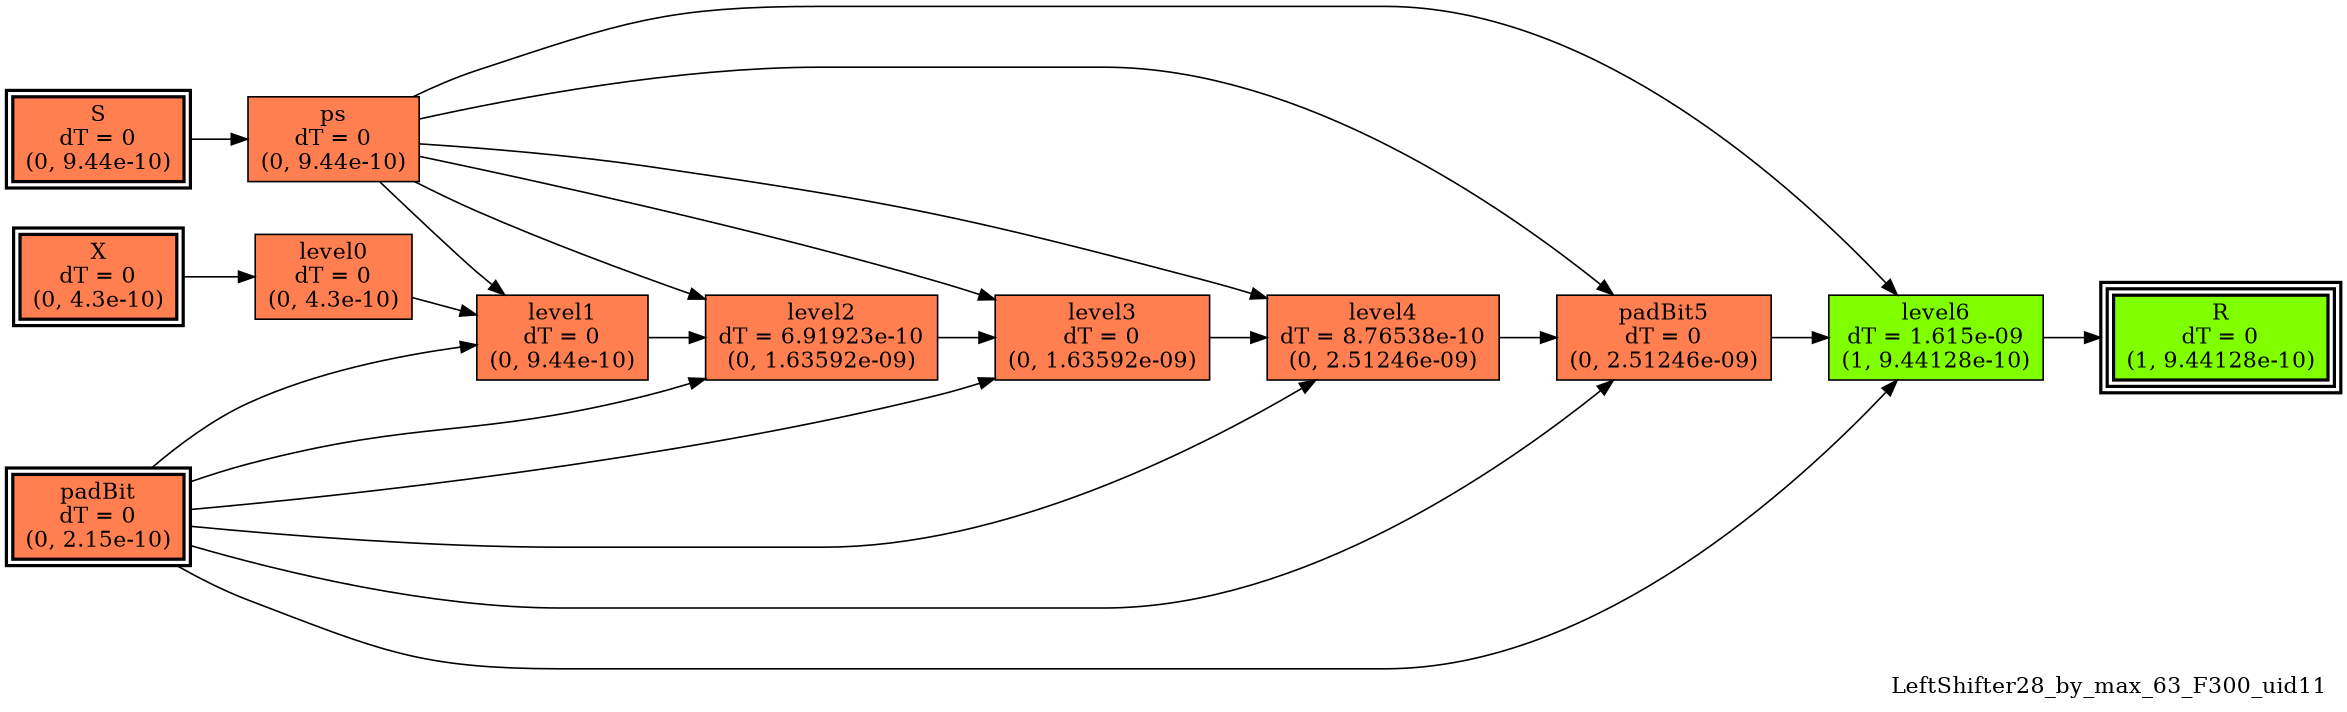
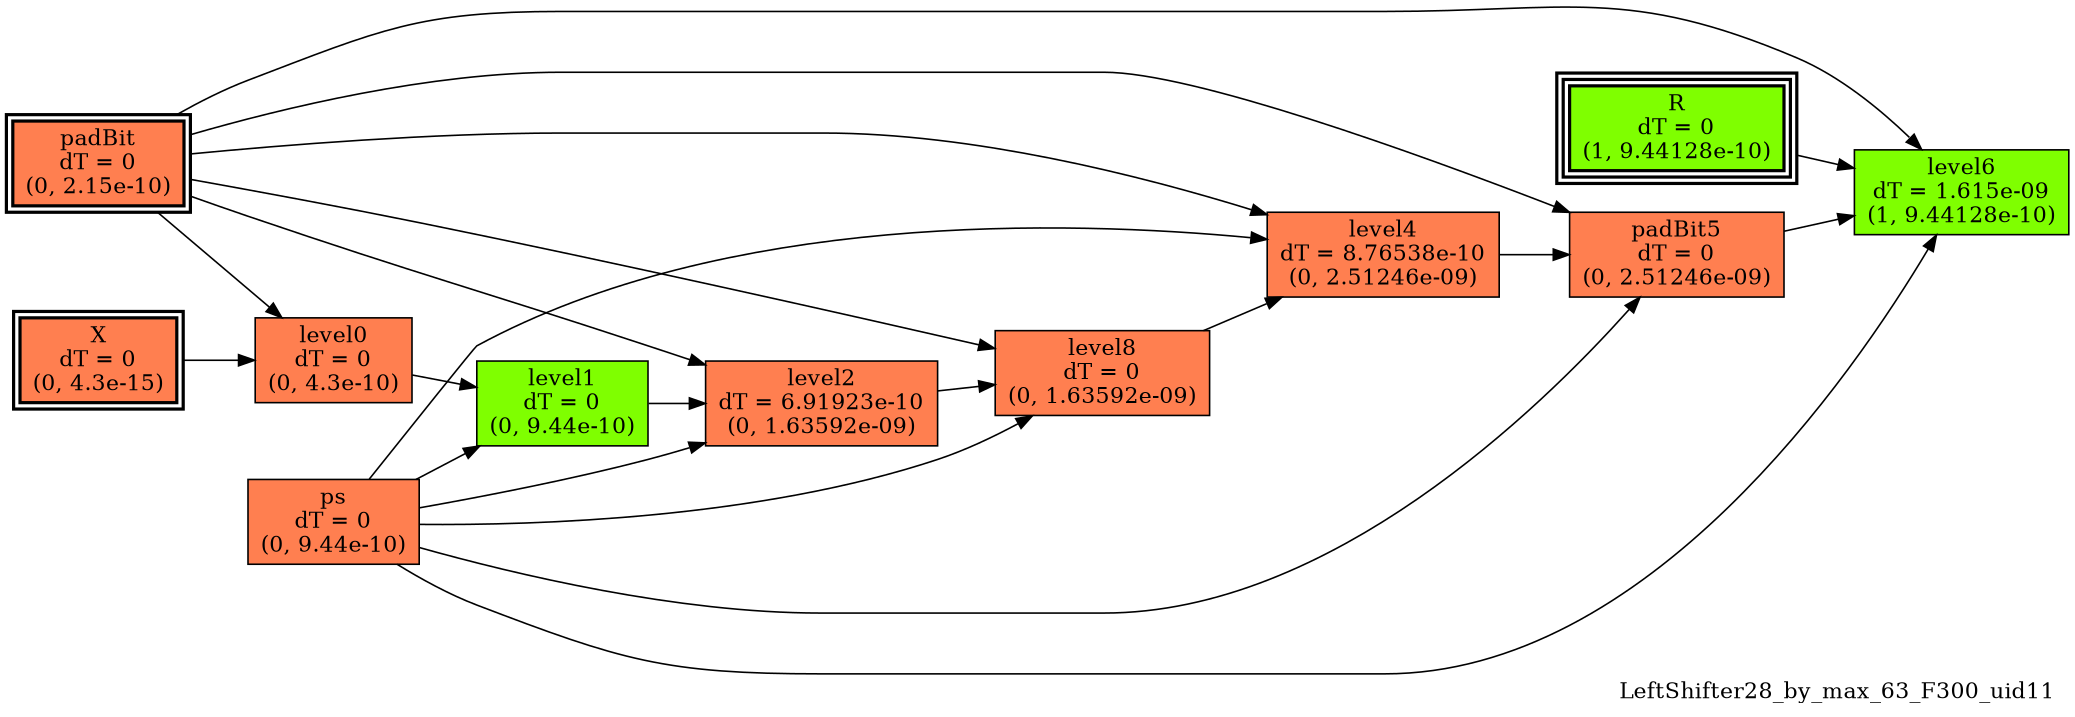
(98, 139) -> none
(98, 277) -> (98, 360)
(562, 338) -> (562, 403)
(1102, 338) -> (1102, 373)
(2064, 338) -> (1818, 160)
(296, 384) -> (214, 260)
